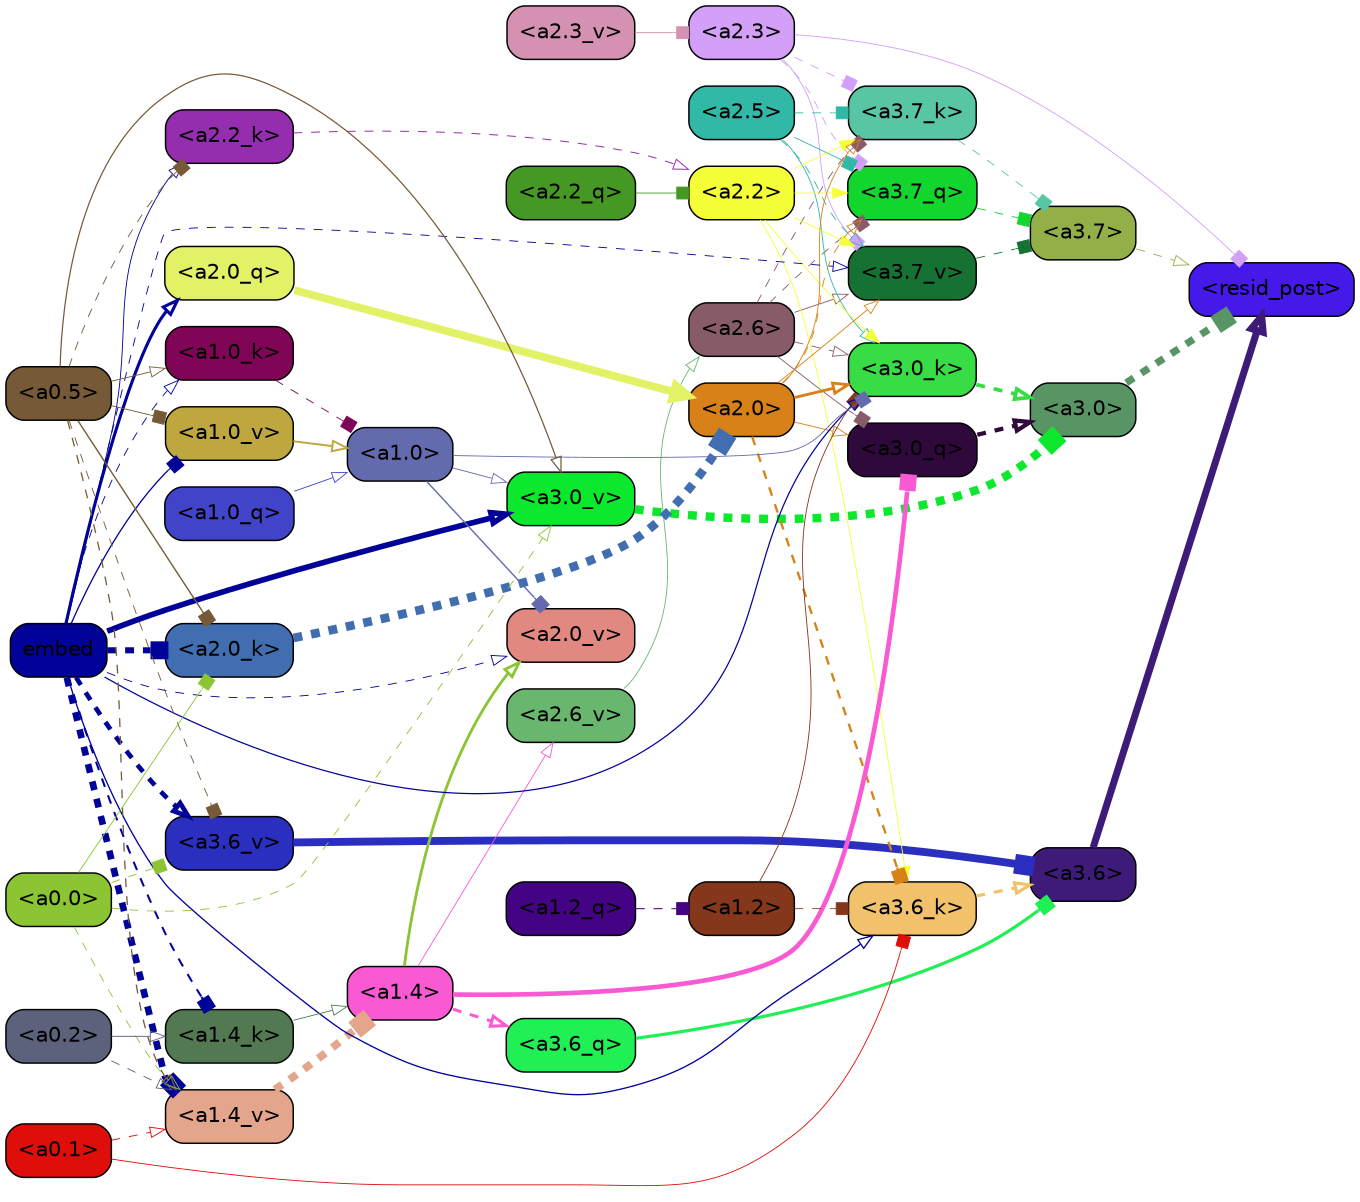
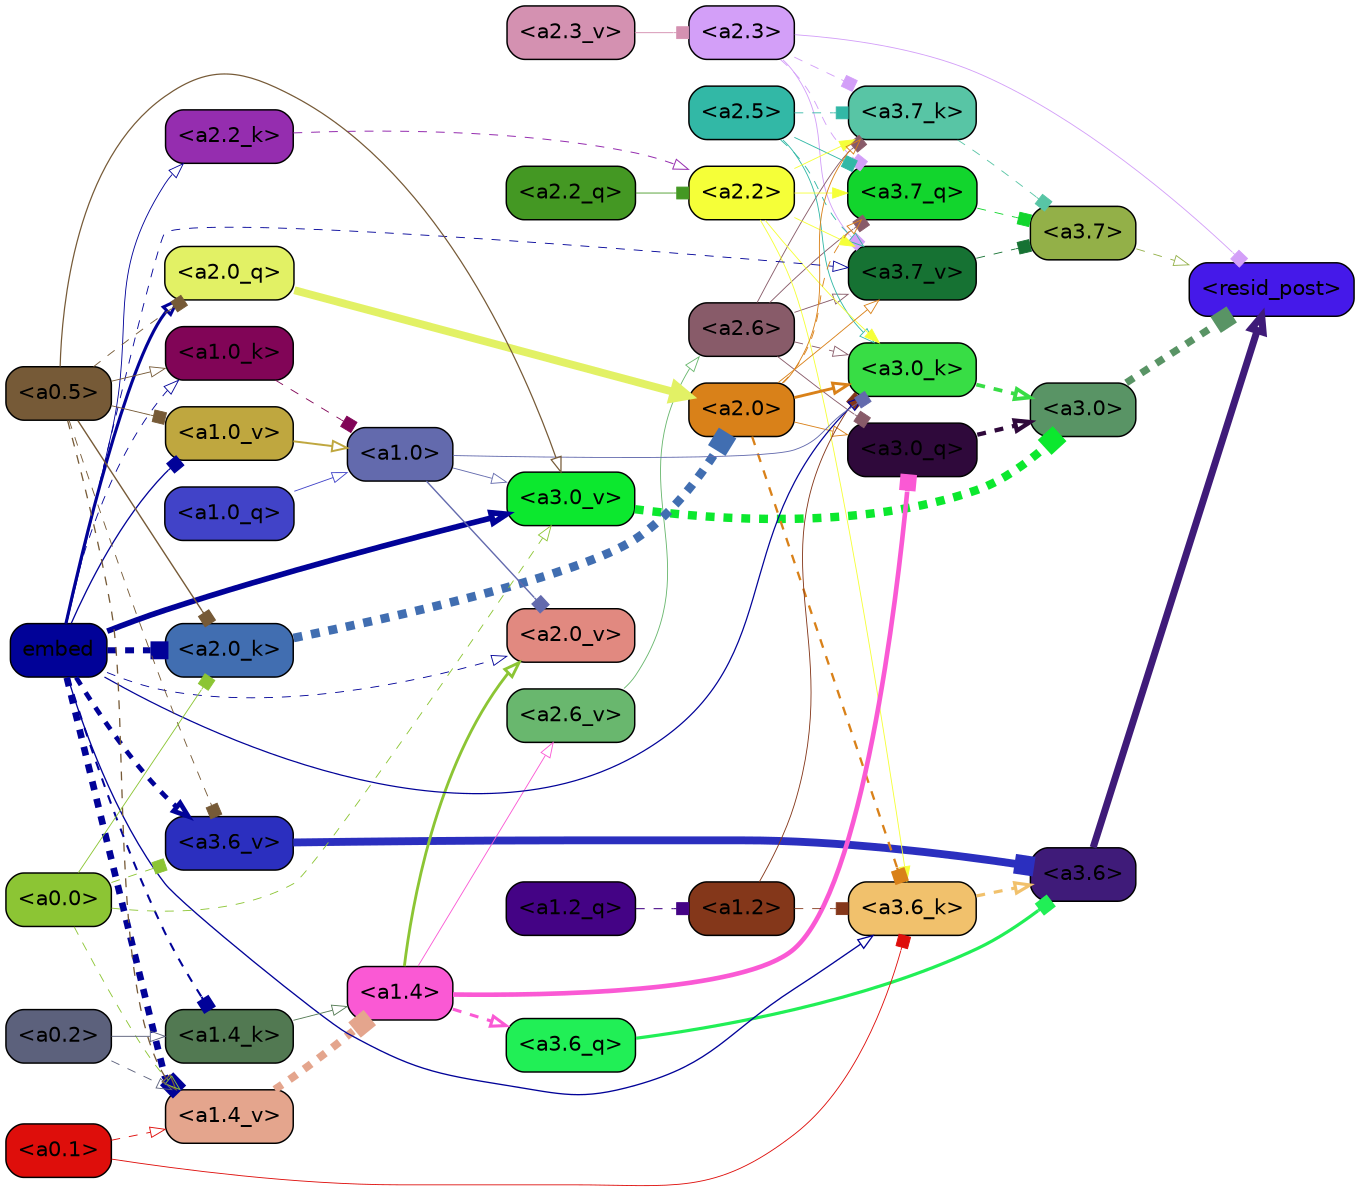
(796, 231) -> (796, 231)
(113, 265) -> (113, 352)
(810, 265) -> (810, 265)
